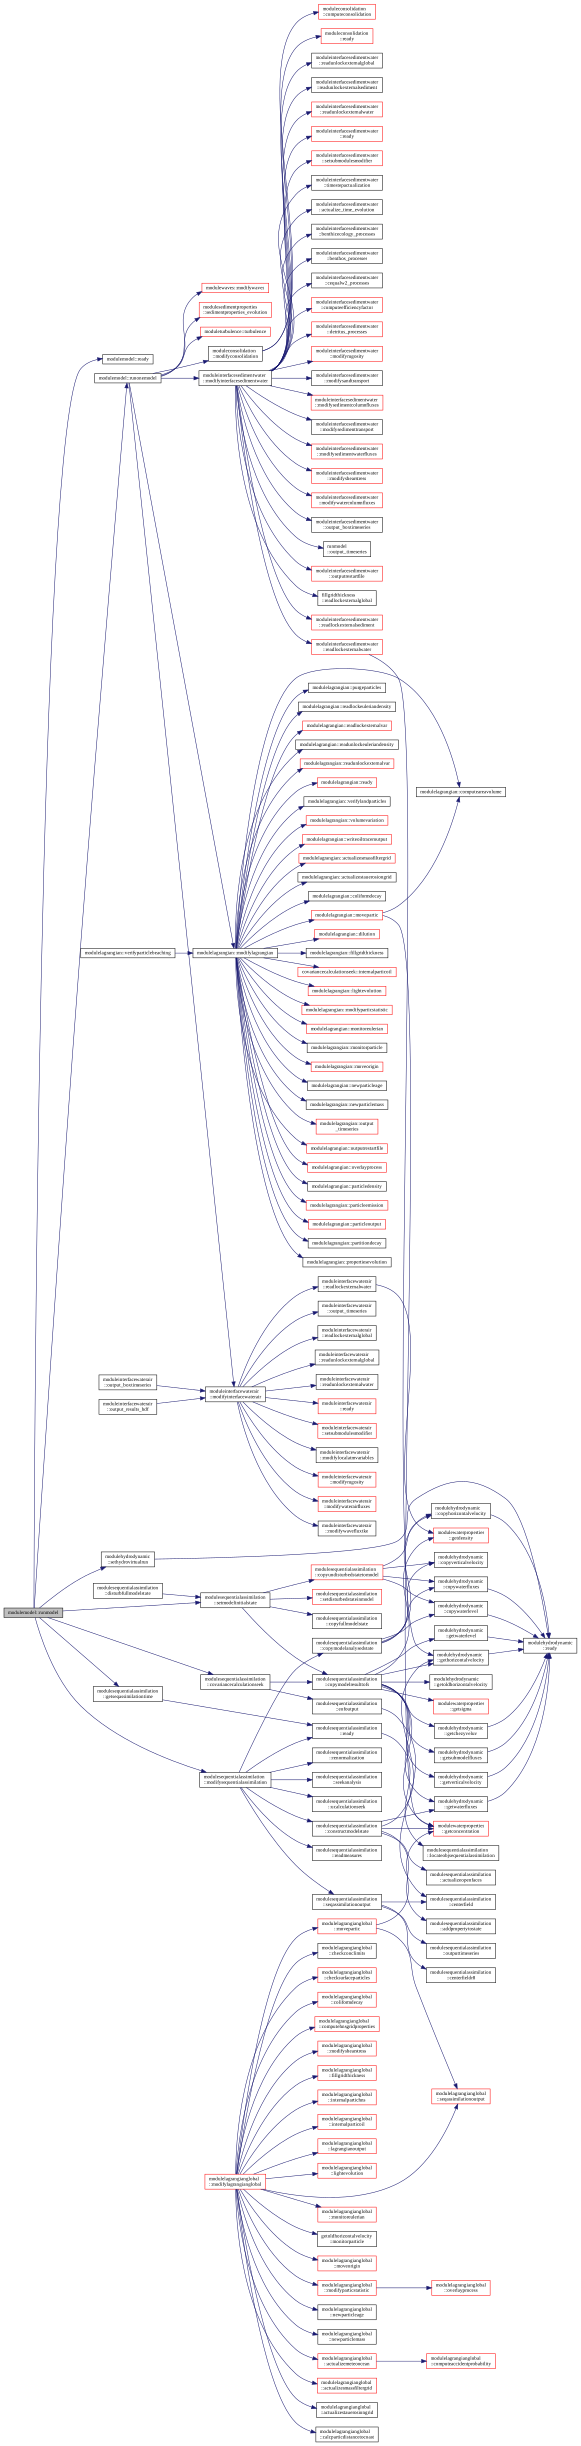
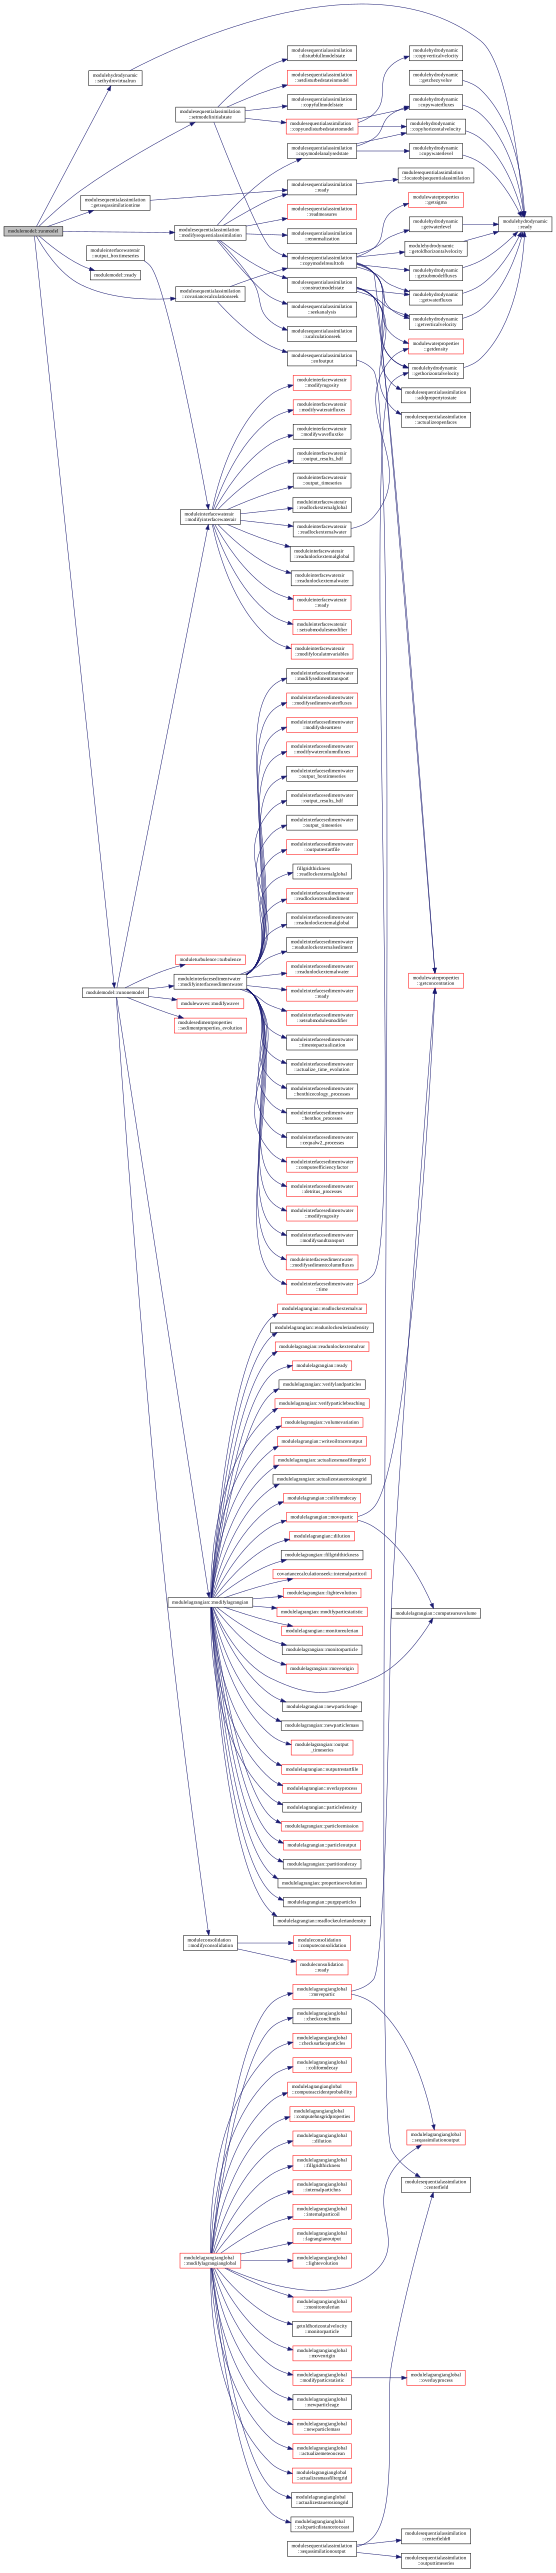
none -> (479, 237)
none -> (381, 302)
(347, 549) -> (322, 823)
(347, 647) -> (322, 1287)
none -> (322, 798)
(347, 896) -> (322, 1498)
(128, 953) -> (322, 1404)
(181, 953) -> (223, 1498)
(179, 1401) -> (250, 481)
(347, 1455) -> (322, 652)
(400, 1585) -> none
(179, 1595) -> (248, 80)
(408, 1605) -> none
(413, 1716) -> none
(278, 1845) -> none
(347, 1853) -> (322, 212)
(347, 2049) -> (322, 2138)
(347, 2337) -> (322, 2427)
(399, 2361) -> (230, 2165)
